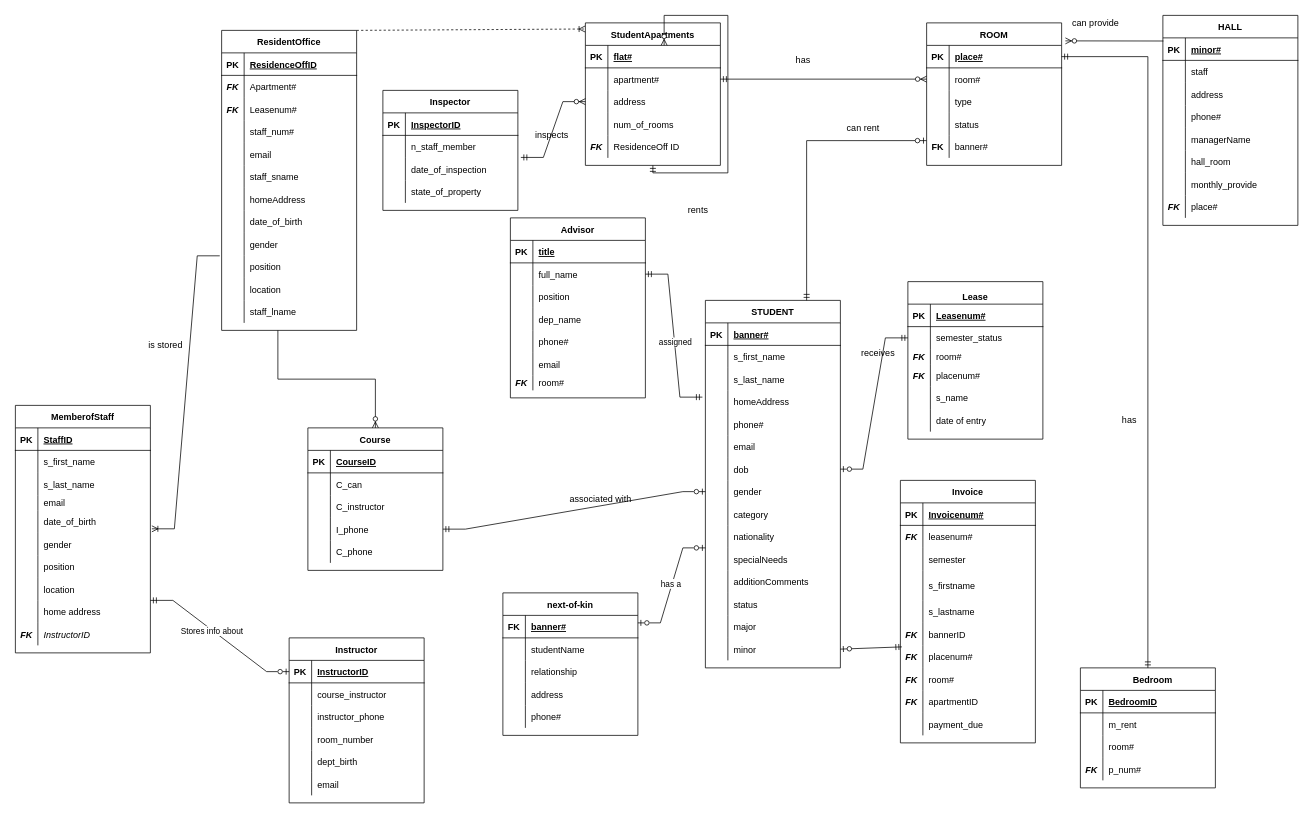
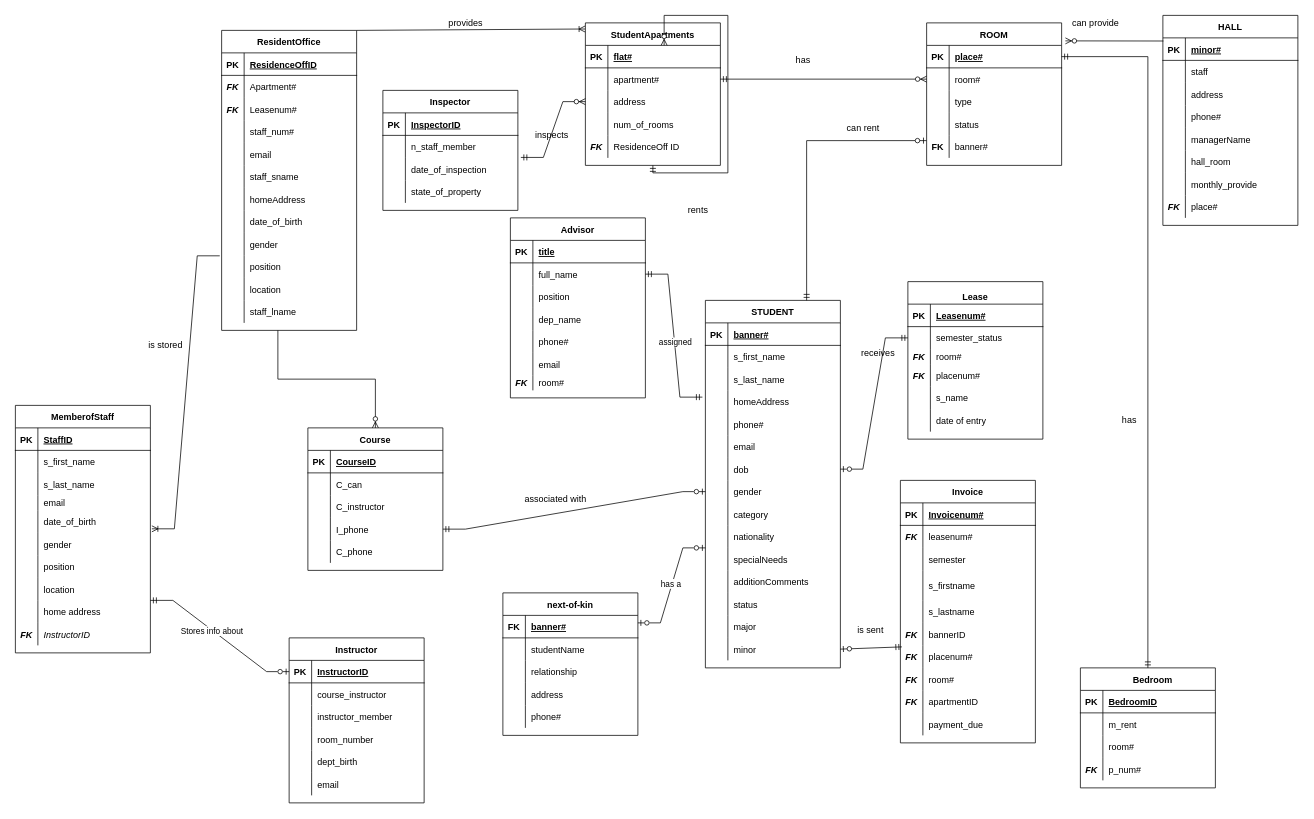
none -> (465, 23)
(467, 30) -> (467, 30)
(600, 499) -> (555, 499)
none -> (870, 630)
(356, 717) -> (359, 717)
